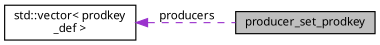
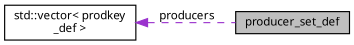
(305, 23) -> (293, 23)
